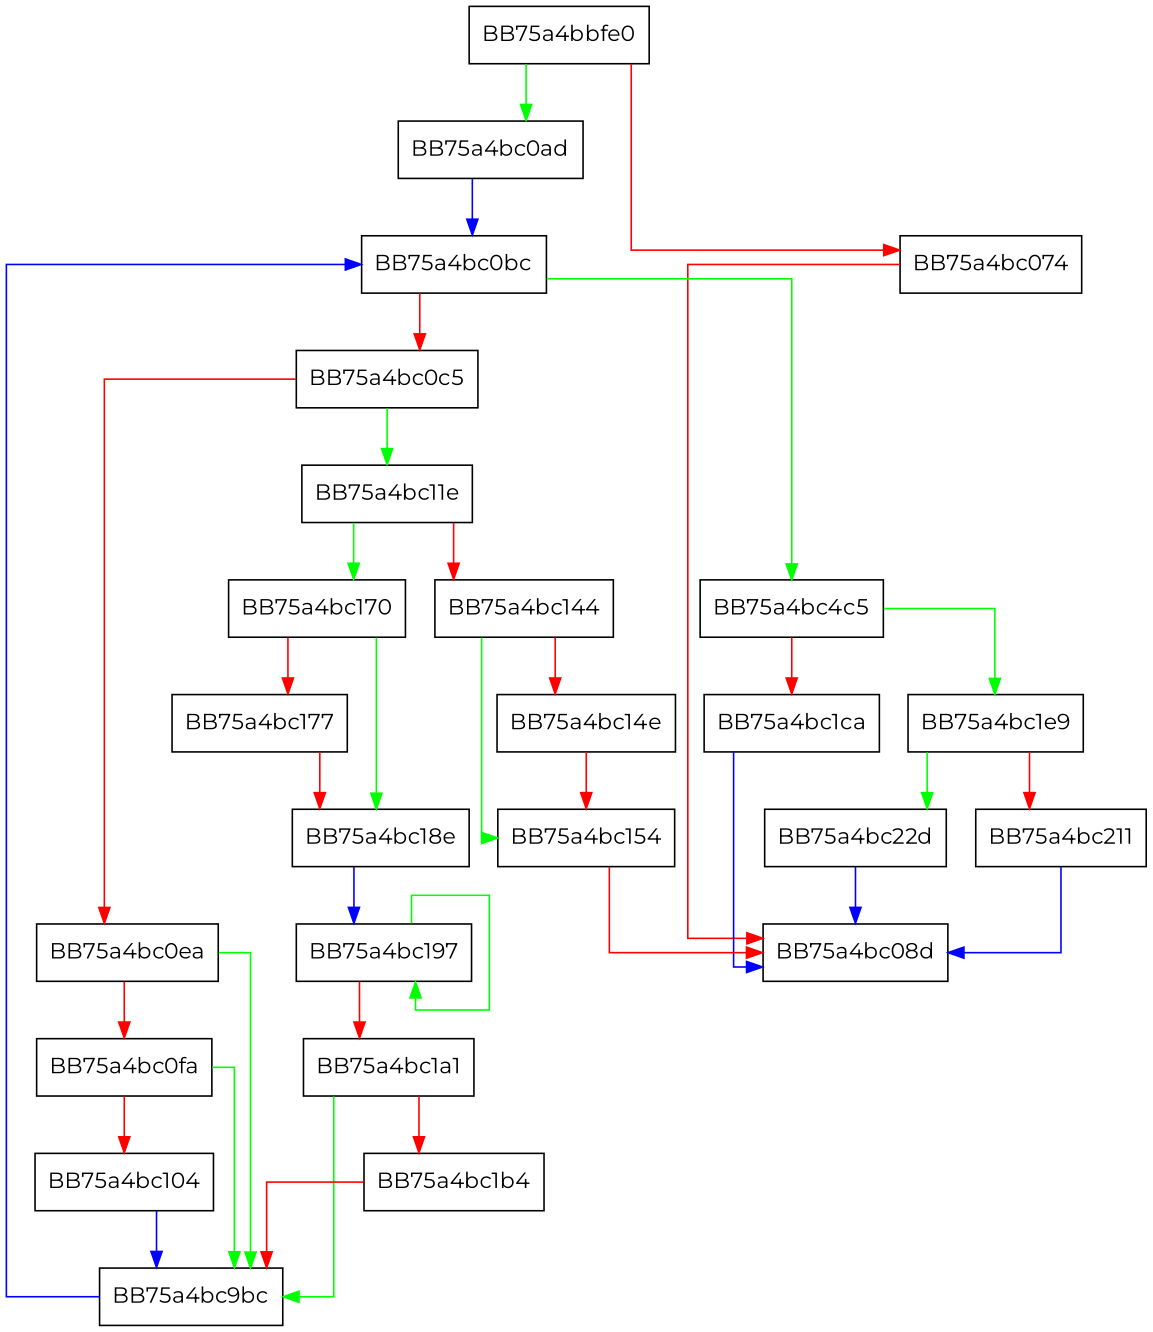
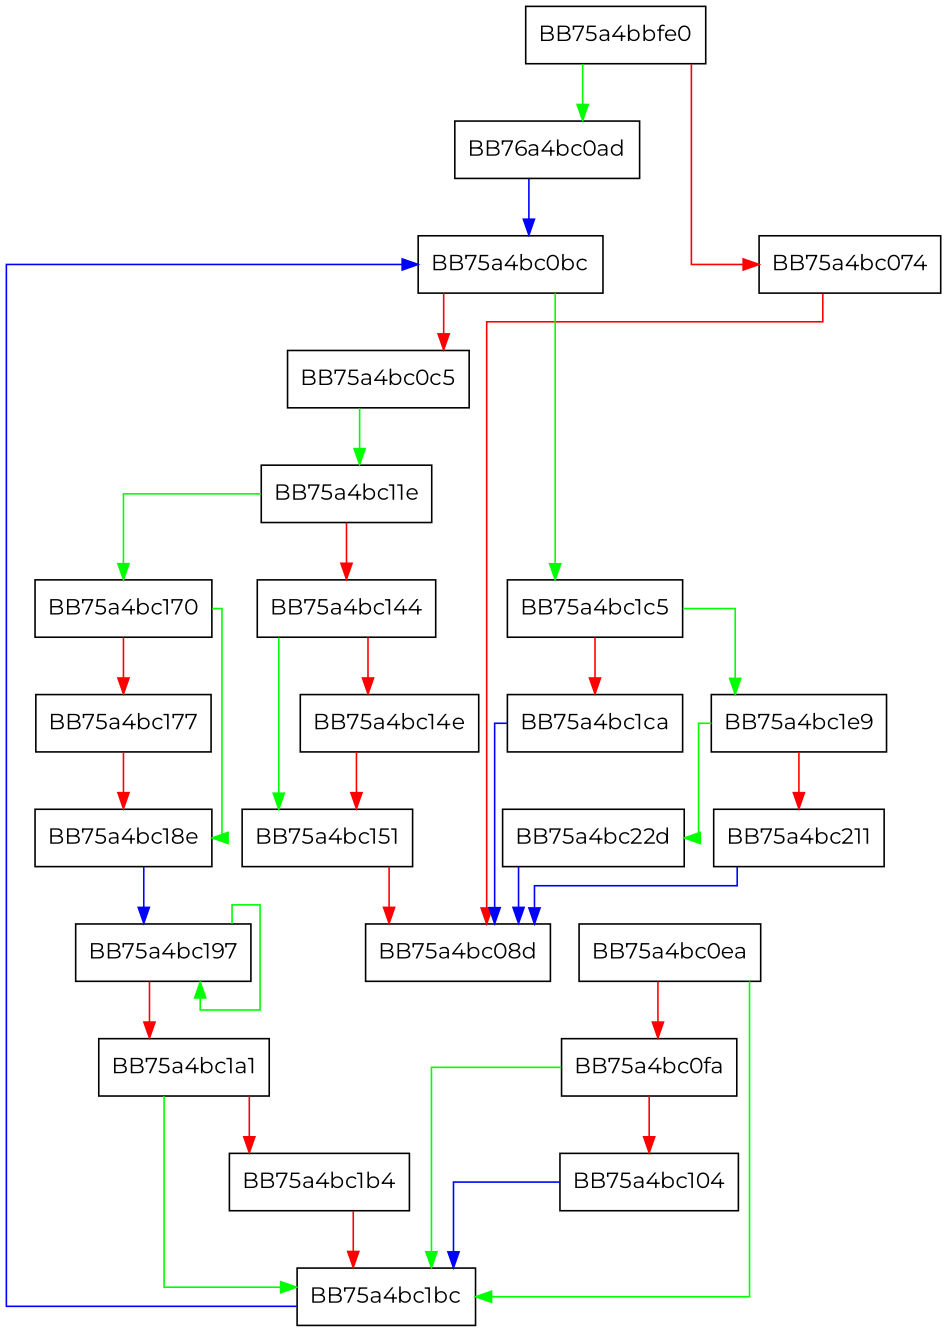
(491, 150) -> (547, 150)
(104, 547) -> none
(792, 609) -> (595, 609)
(586, 838) -> (327, 838)
(191, 1297) -> (386, 1297)
